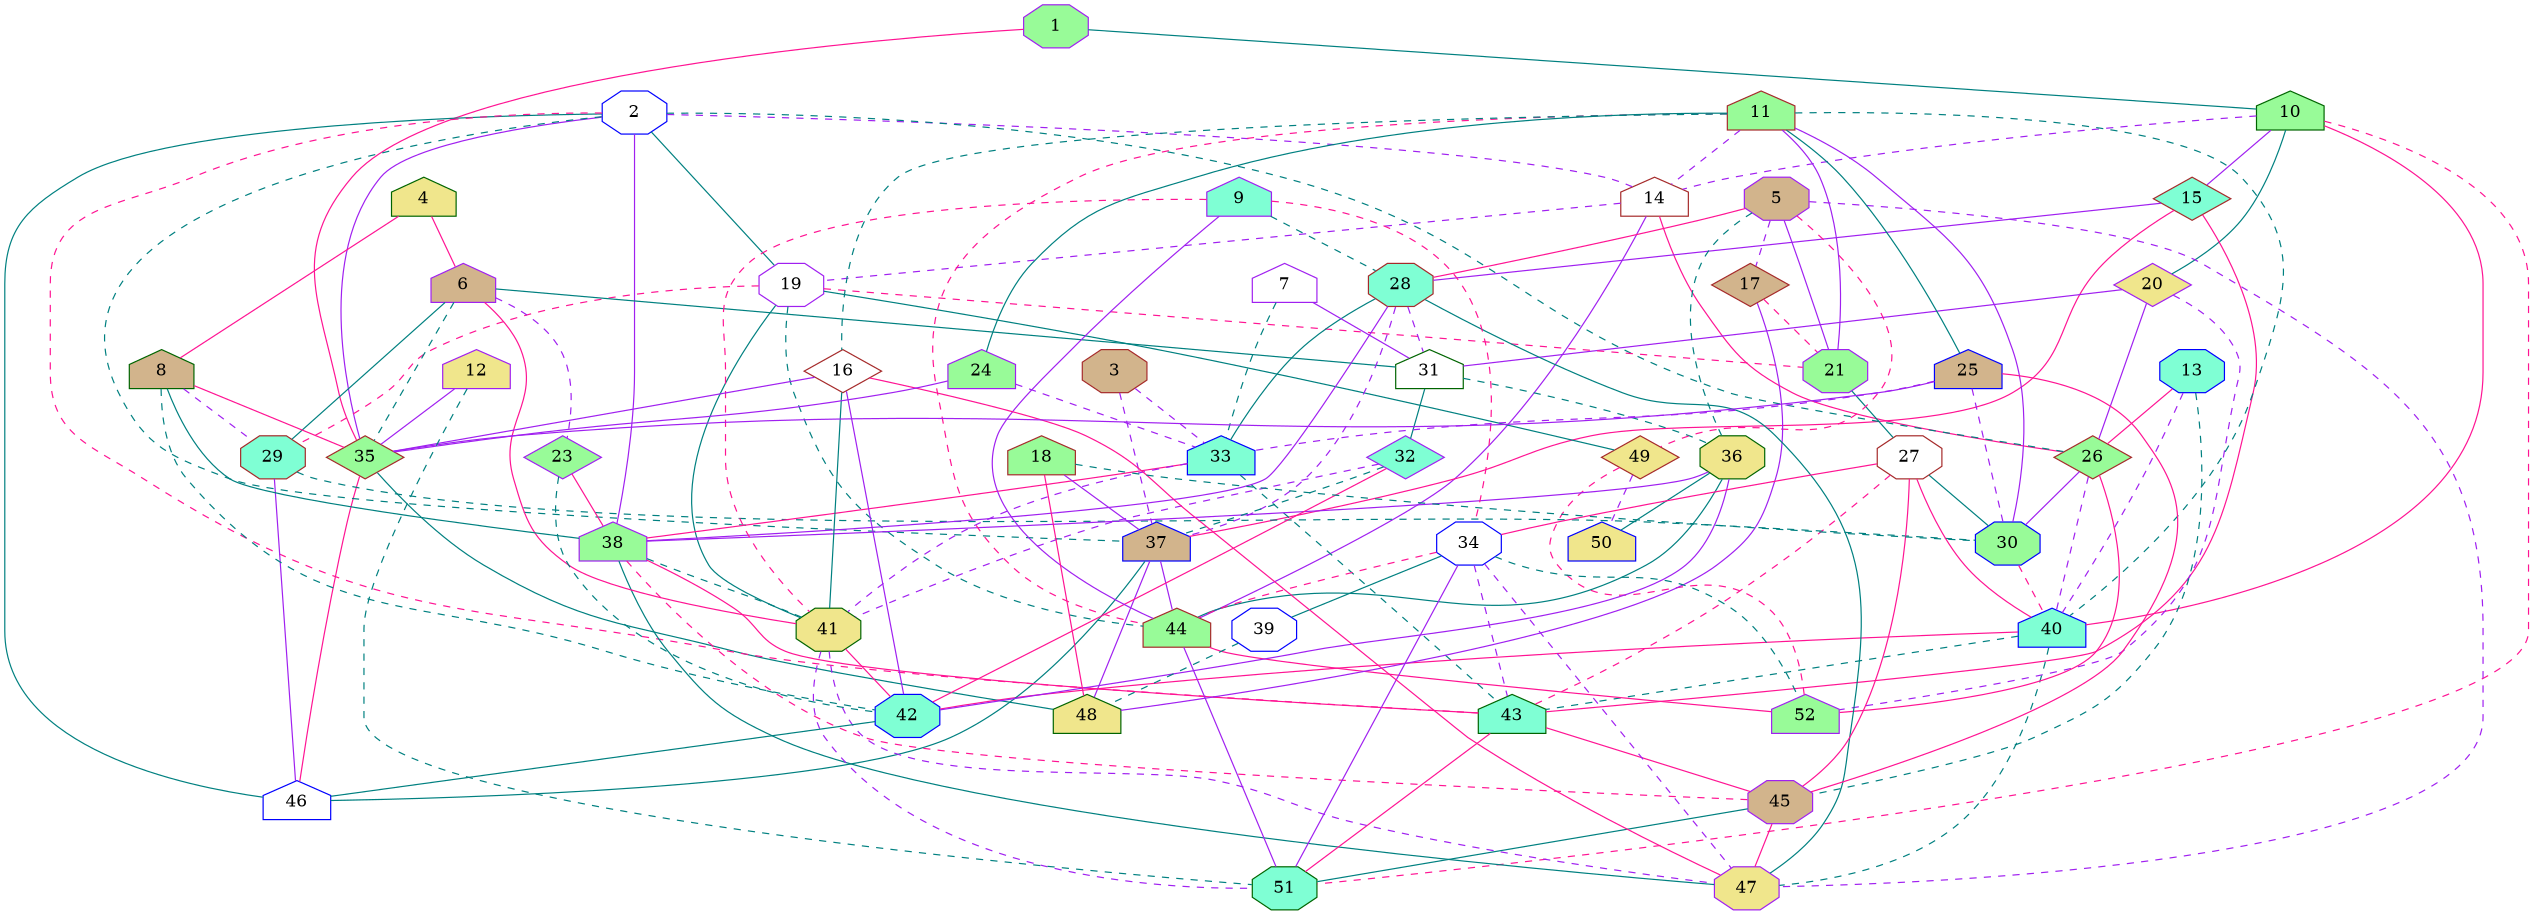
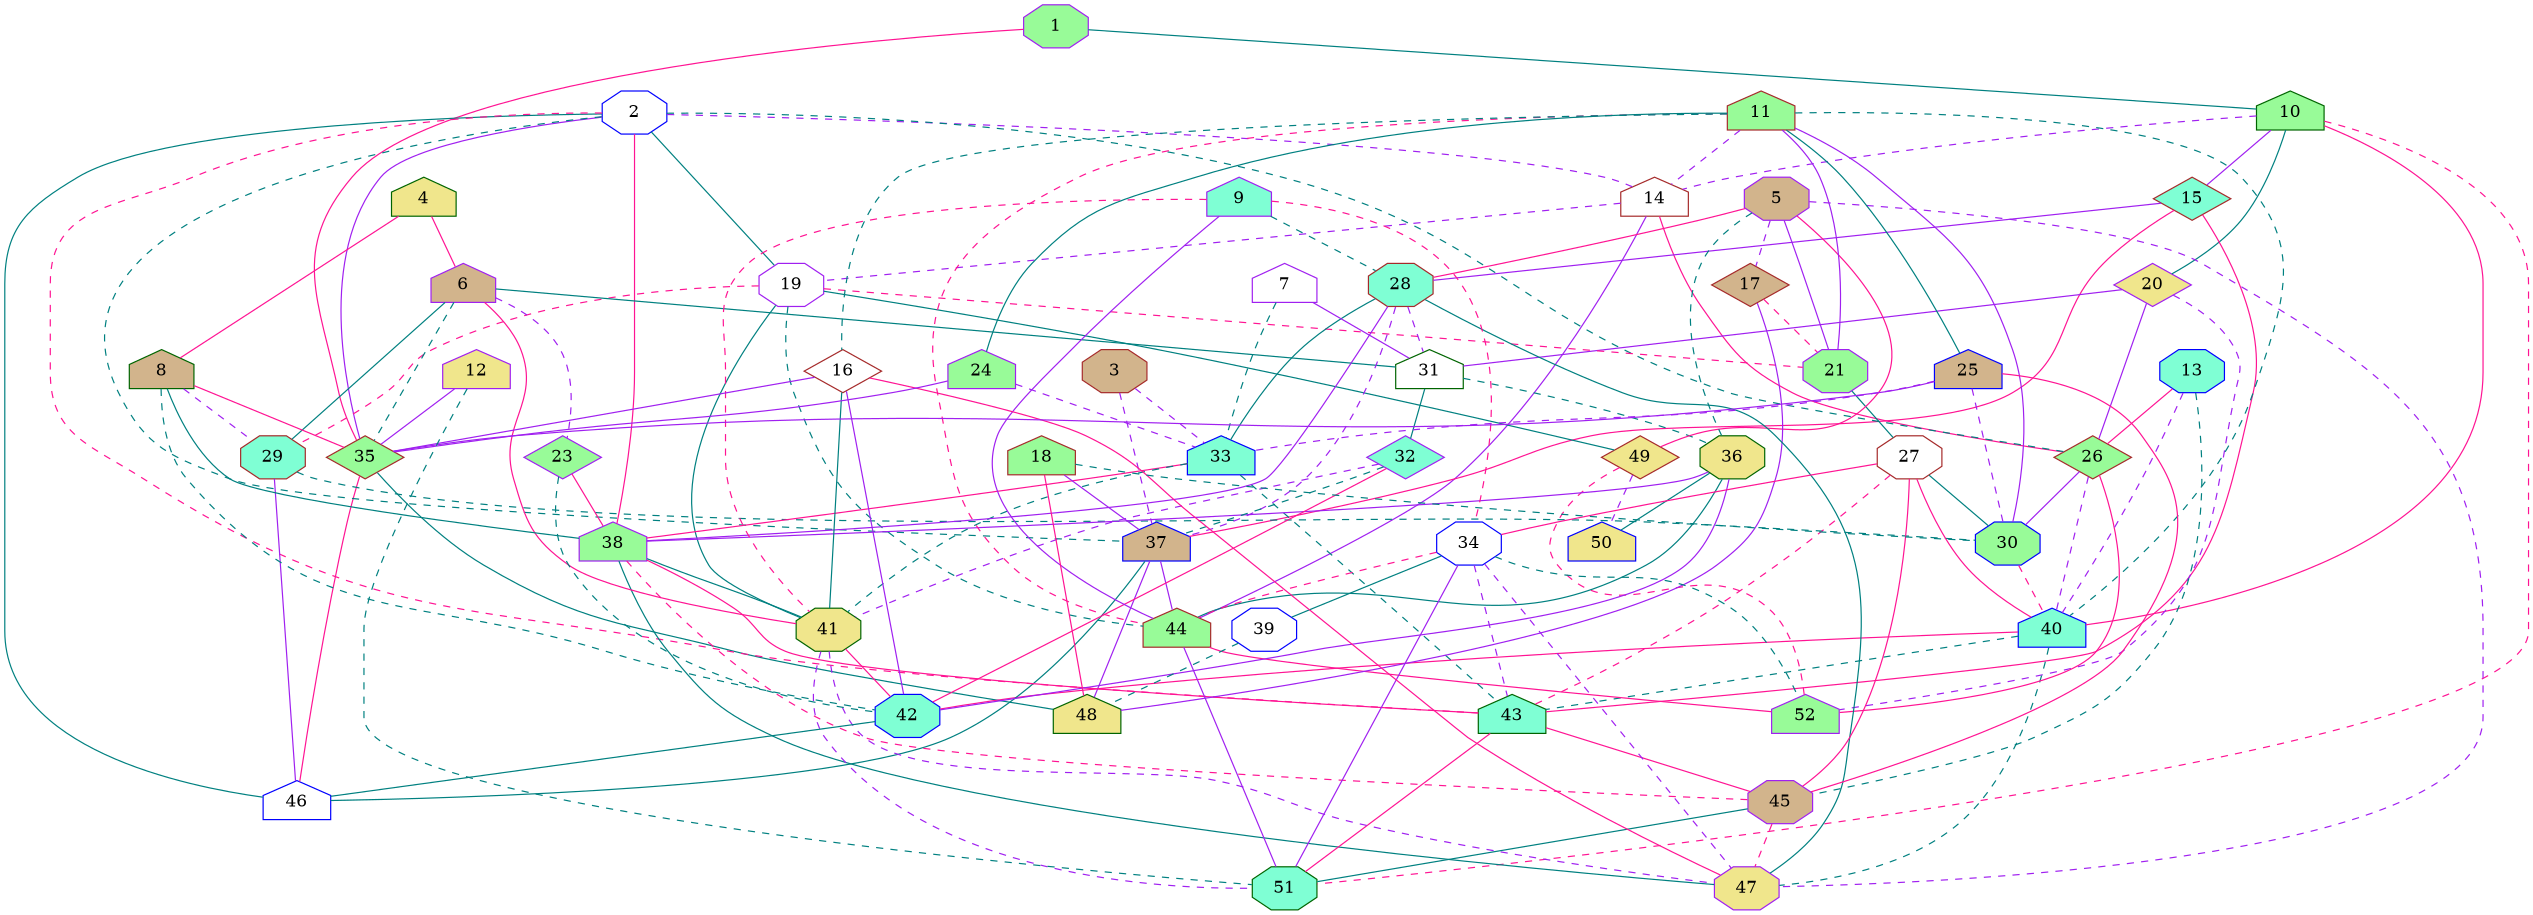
(635, 329) -> (635, 329)
(1884, 381) -> (1884, 381)
(1024, 505) -> (1024, 505)
(720, 586) -> (720, 586)
(1763, 845) -> (1763, 845)
